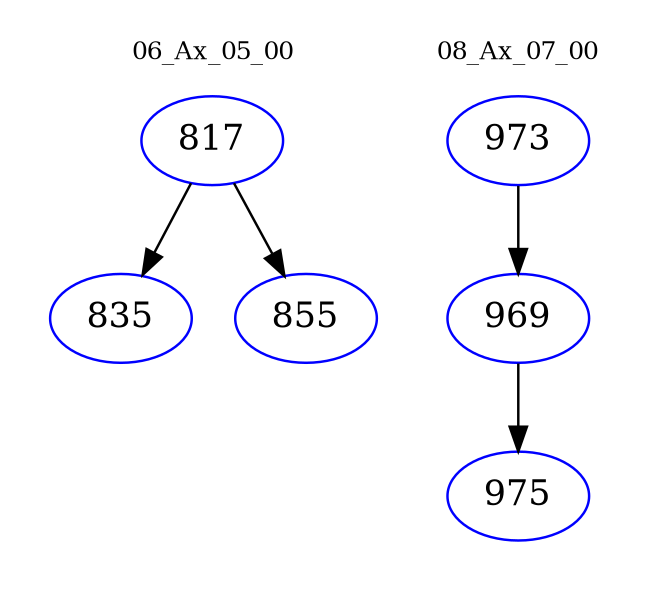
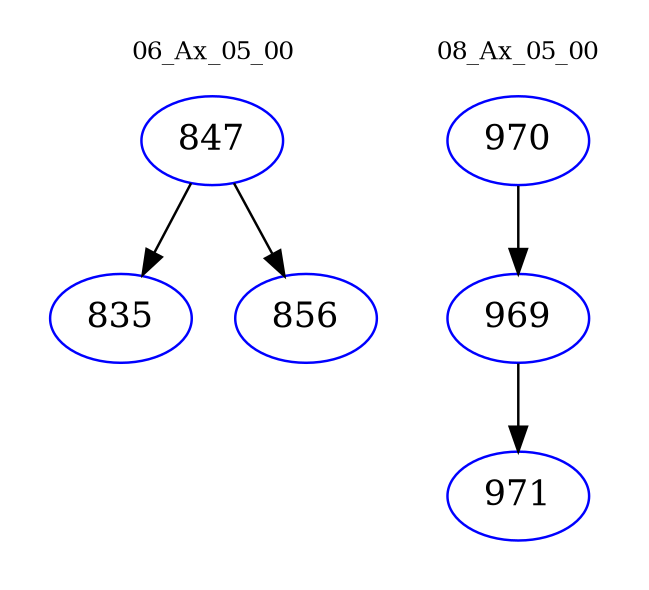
(518, 53) -> (518, 53)
(212, 141) -> (212, 141)
(518, 141) -> (518, 141)
(306, 318) -> (306, 318)
(518, 496) -> (518, 496)
